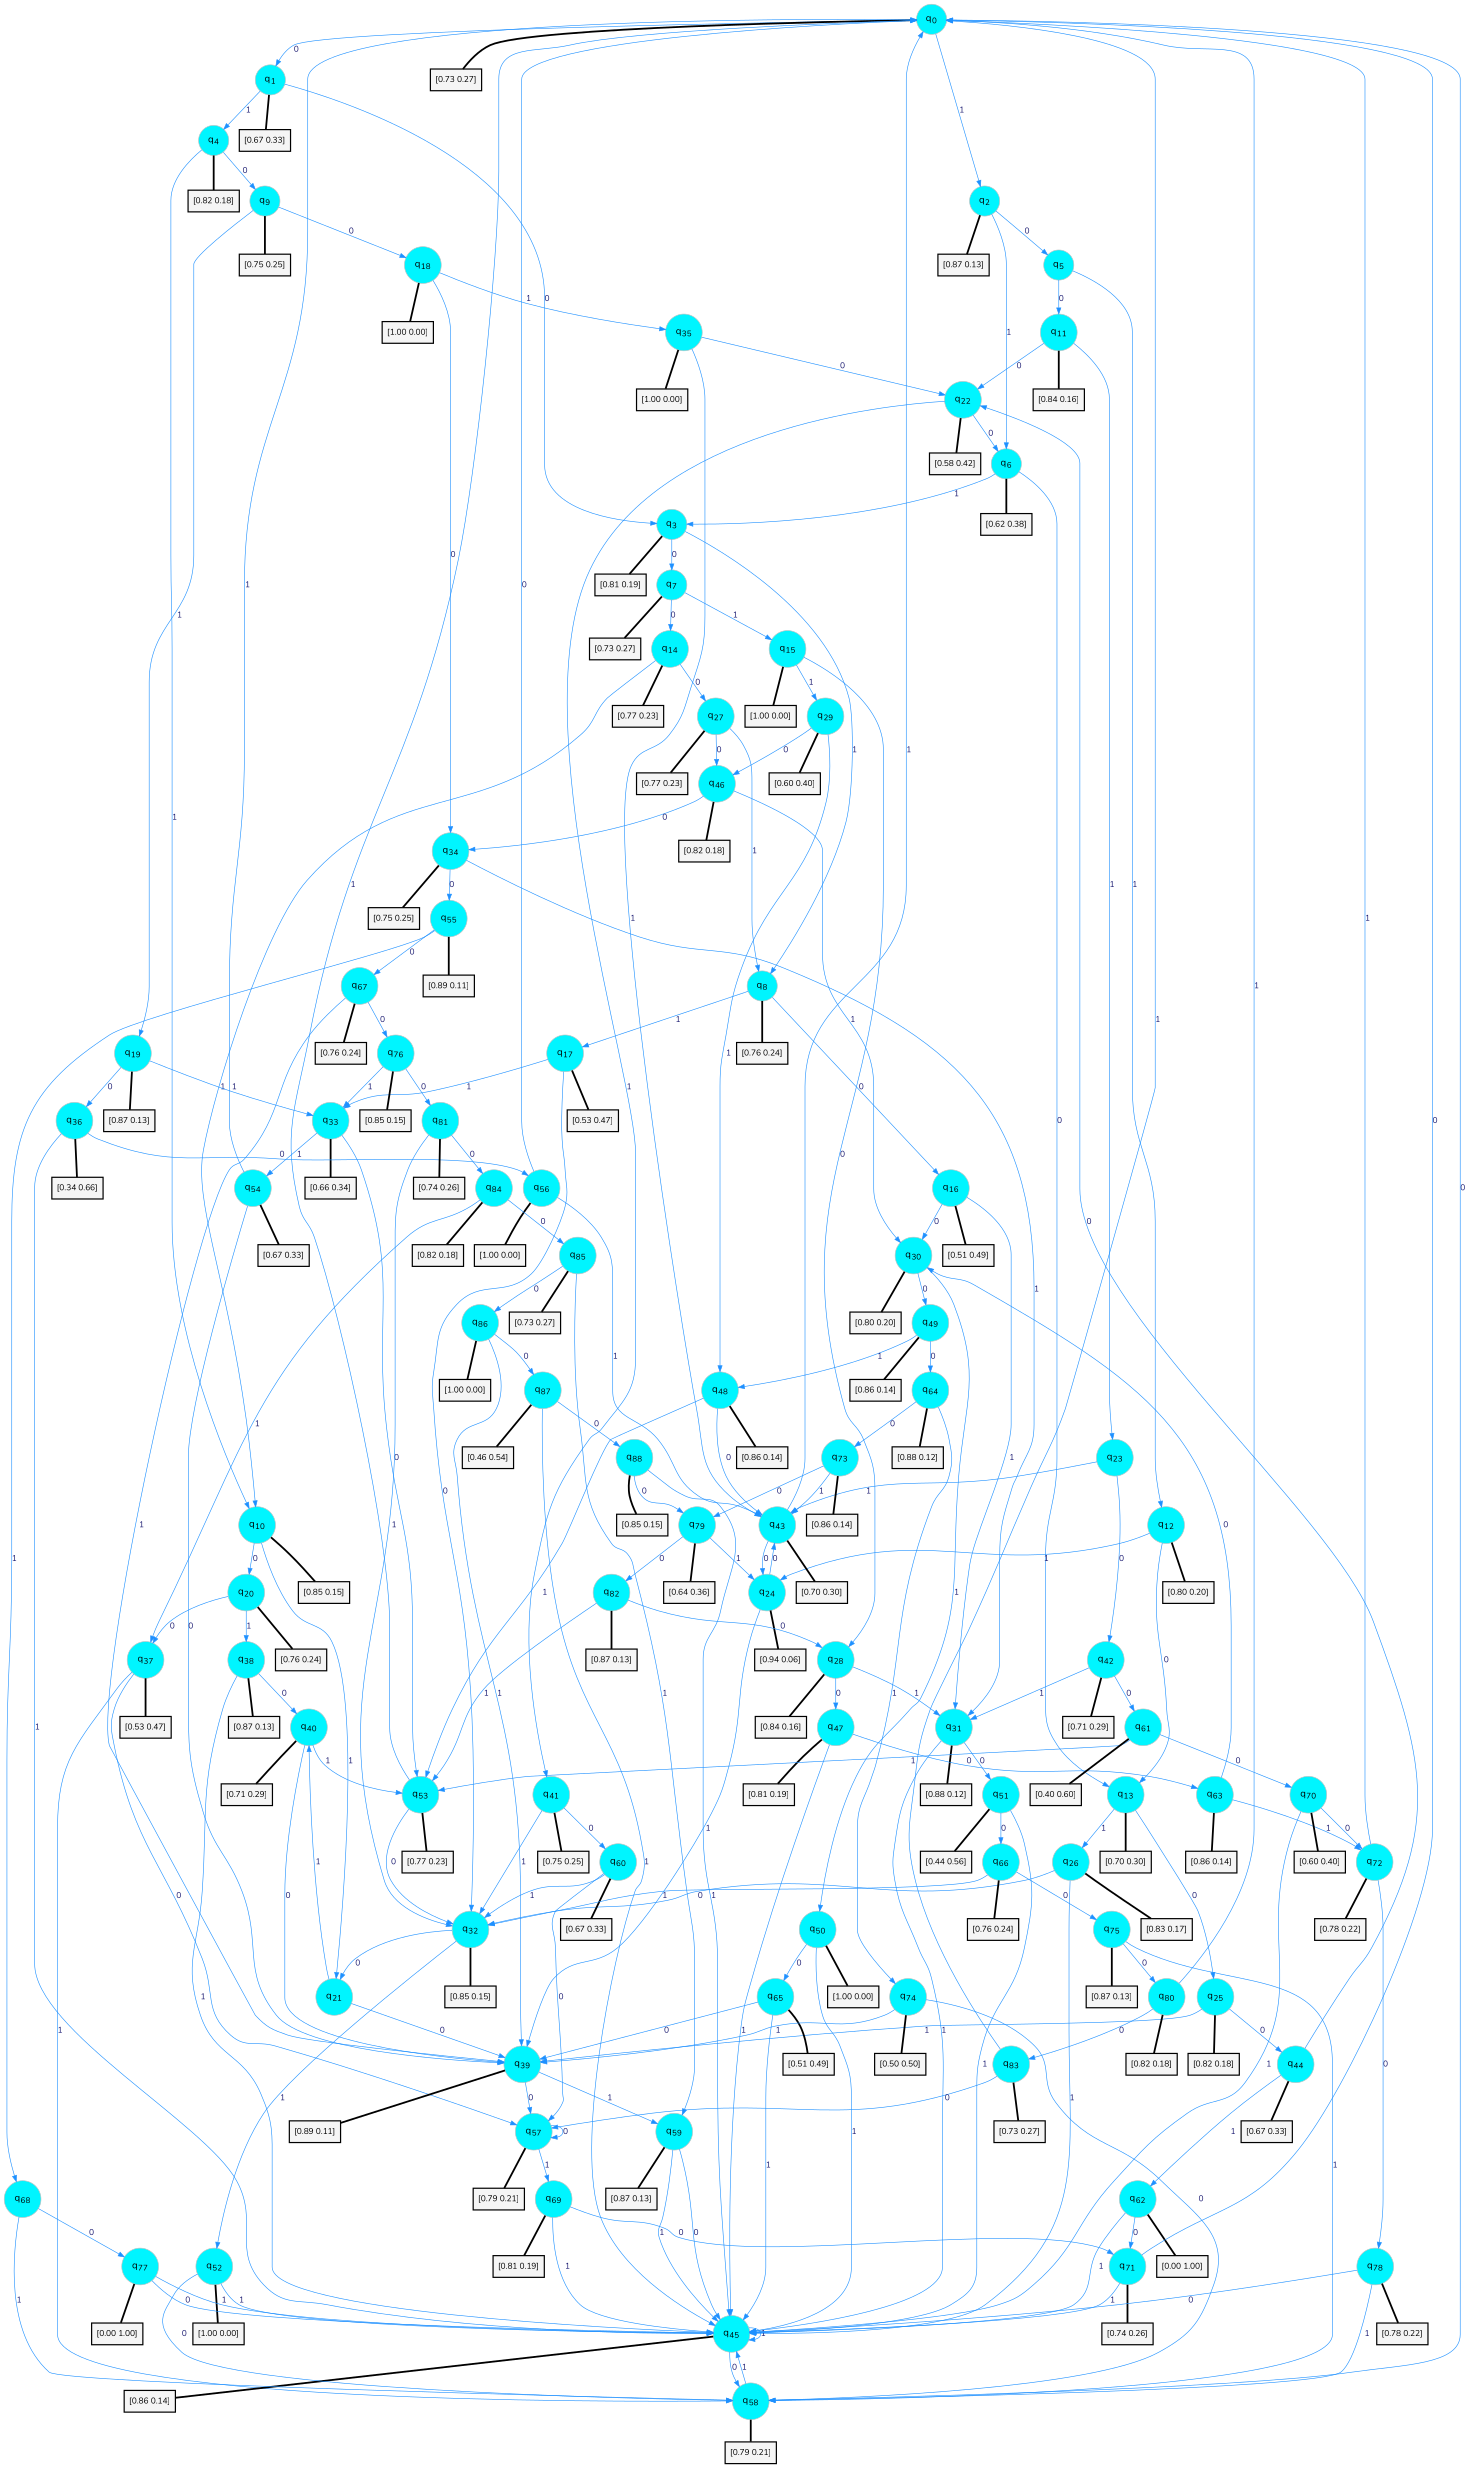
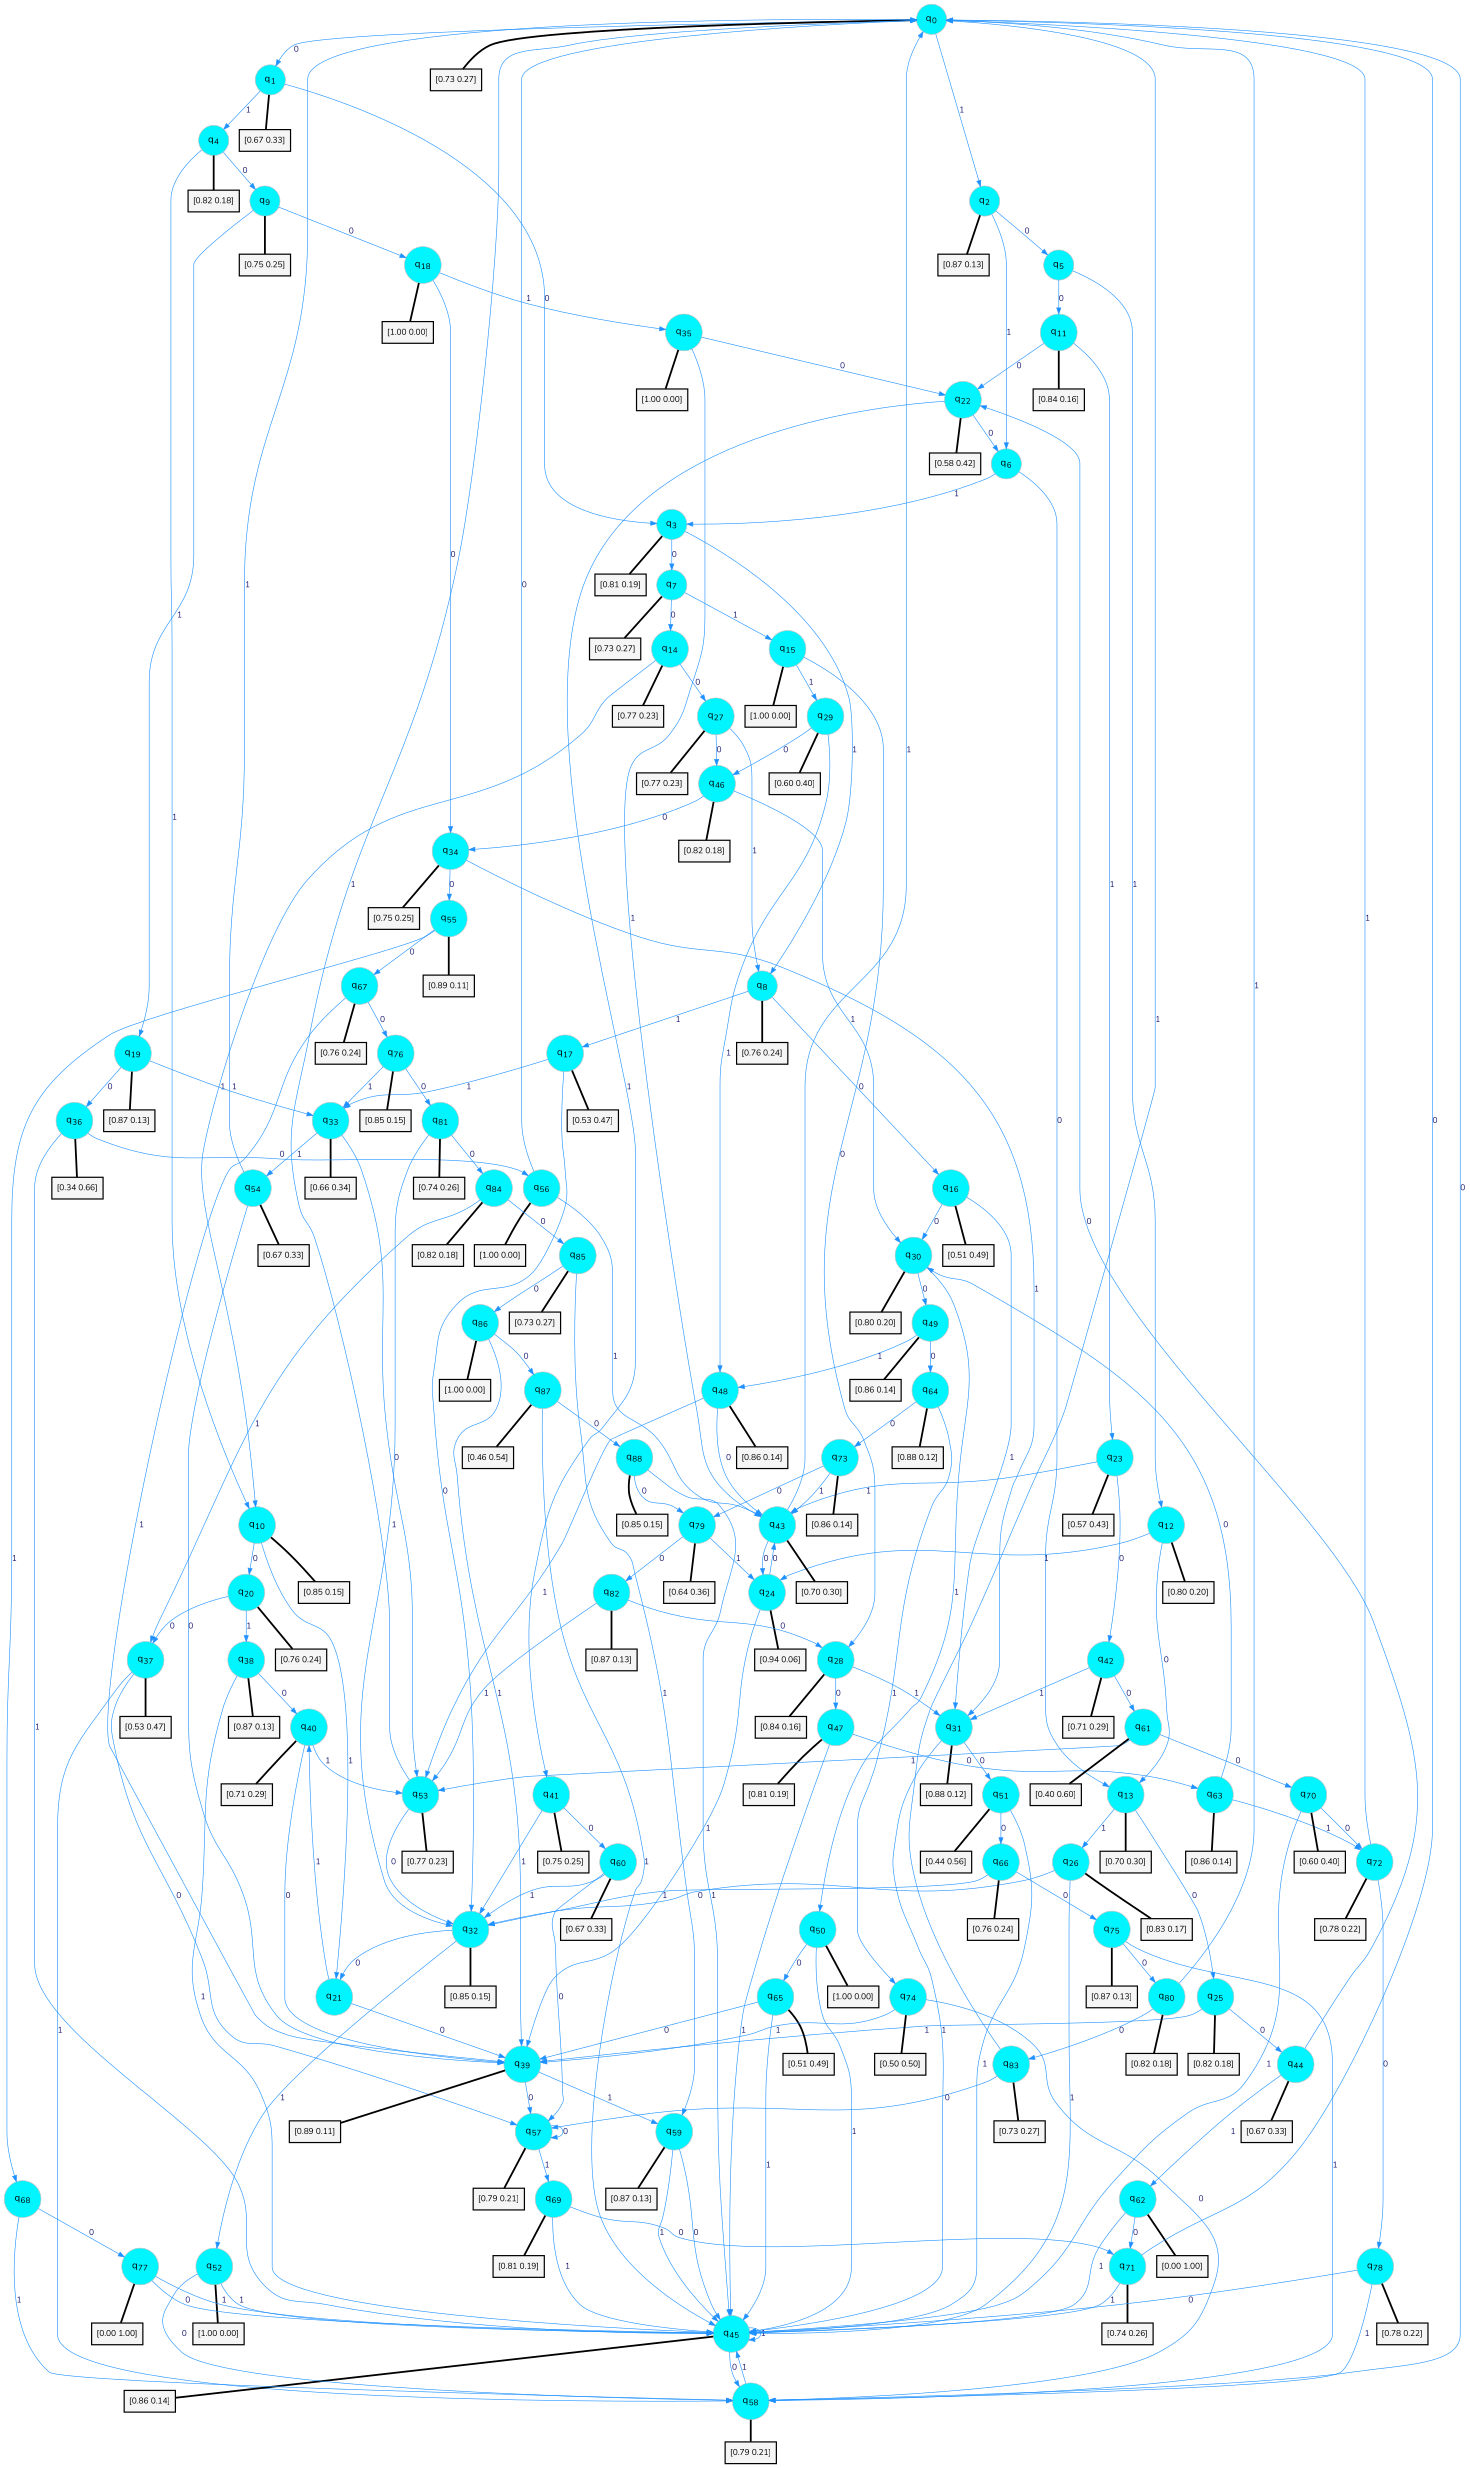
(1006, 524) -> none
none -> (1088, 1525)
